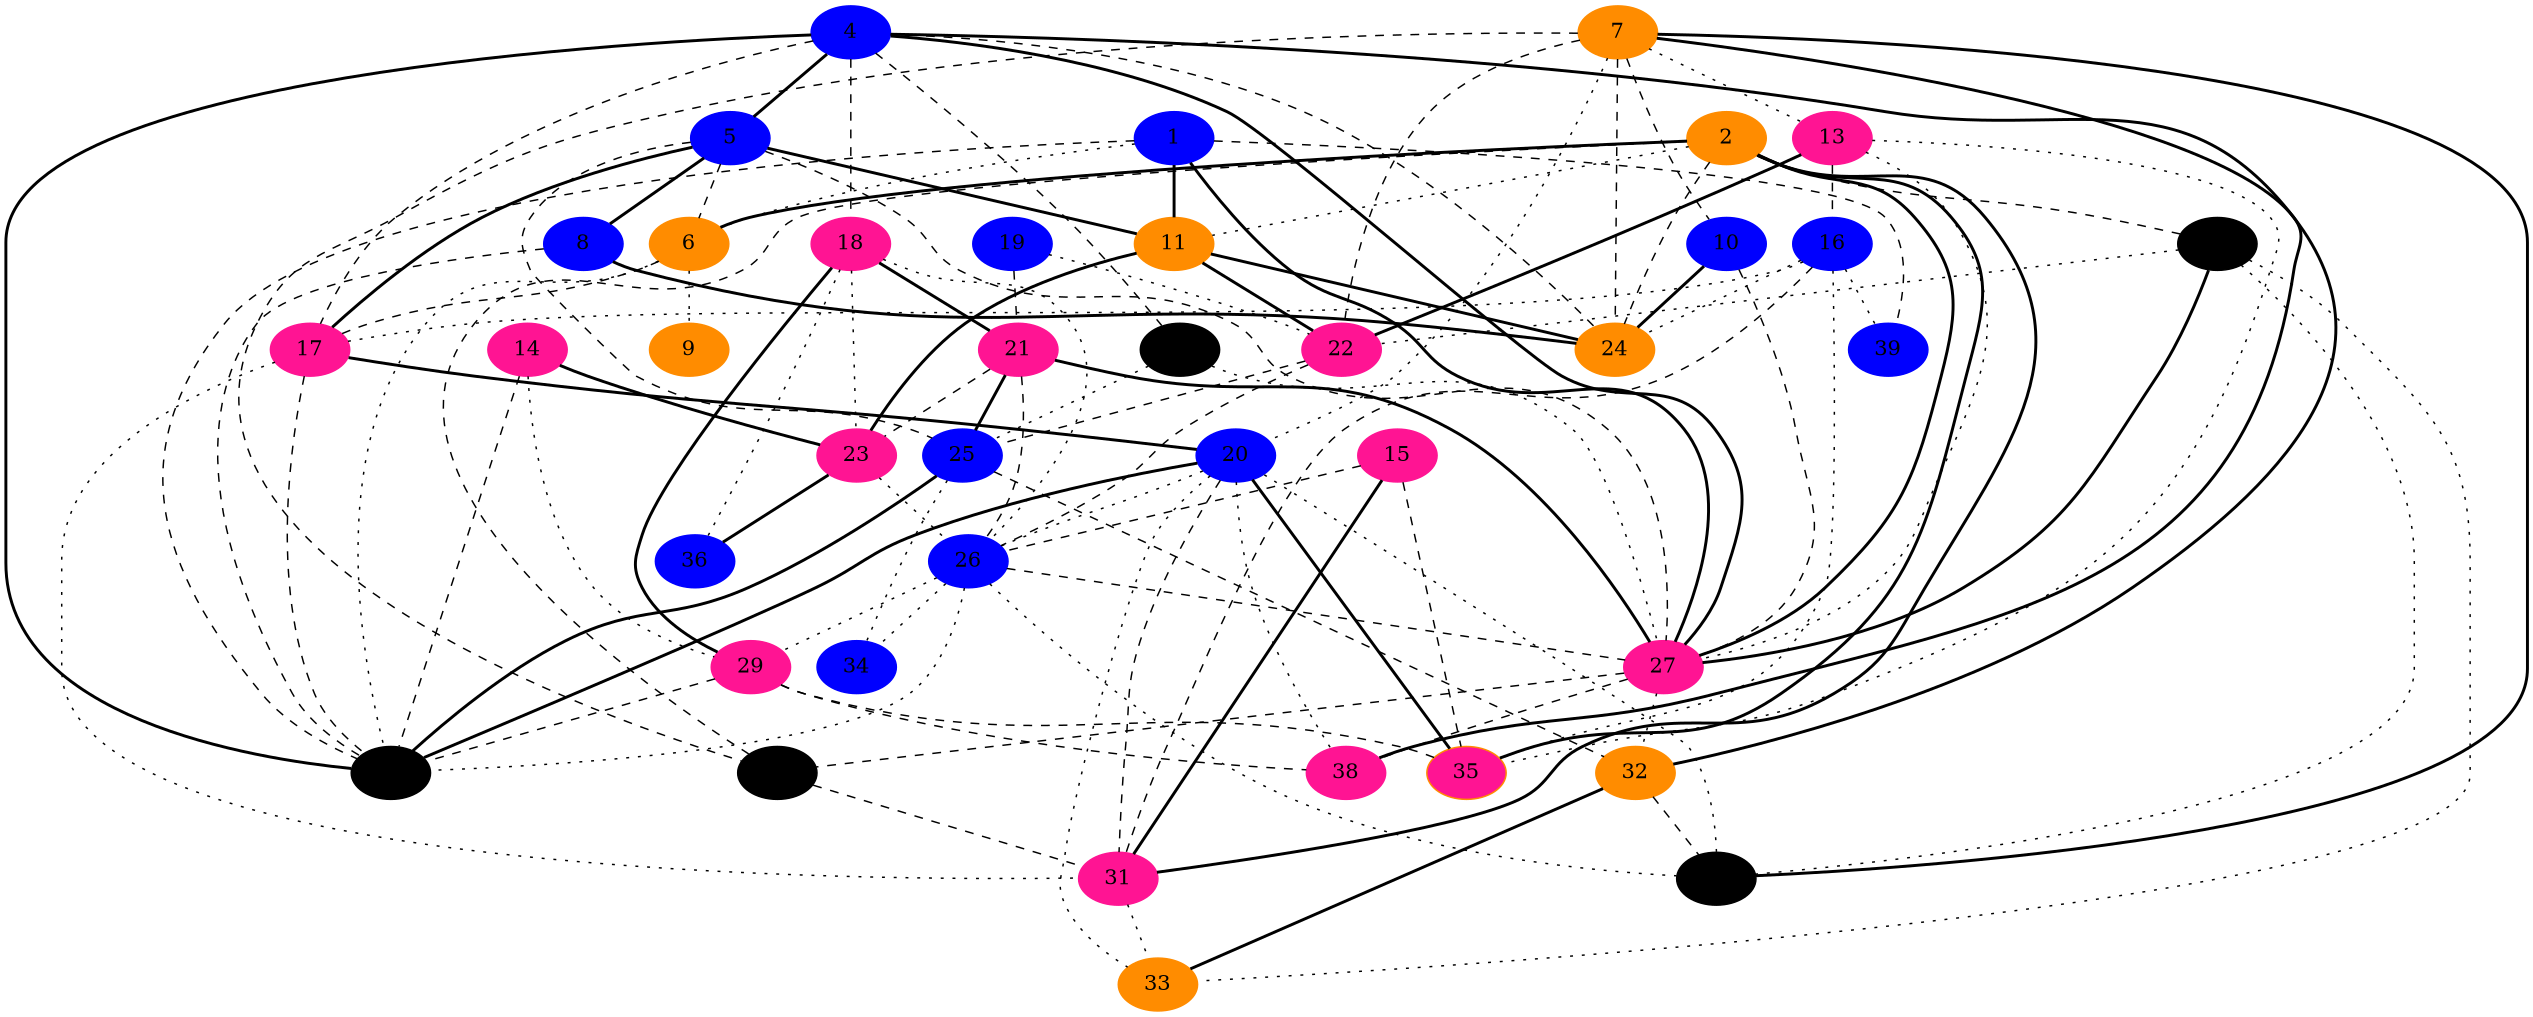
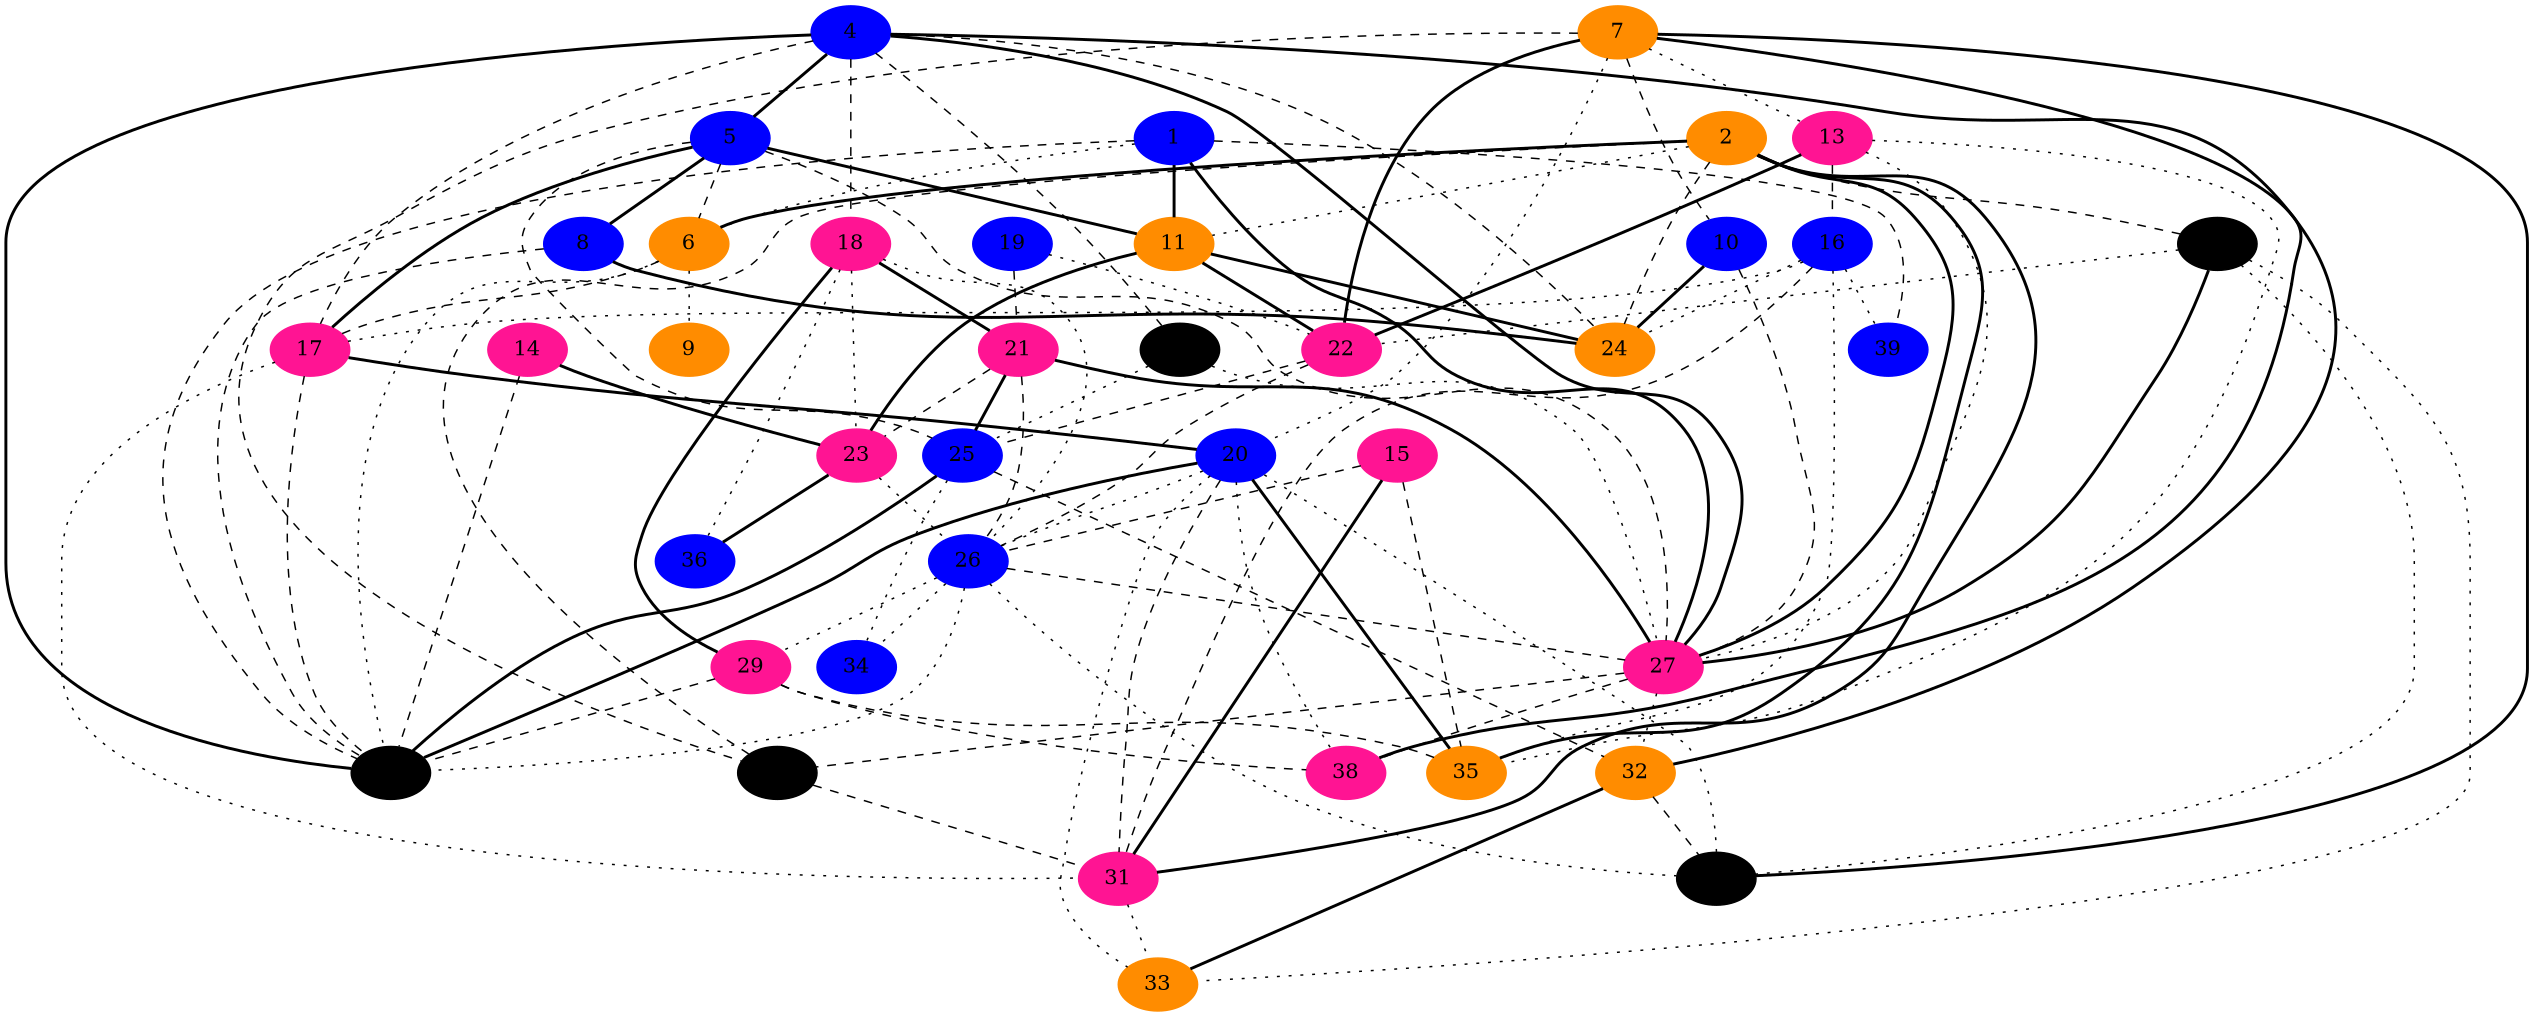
(1410, 136) -> (1410, 136)
(1616, 191) -> none
(571, 553) -> none
(1467, 773) -> (1467, 773)
